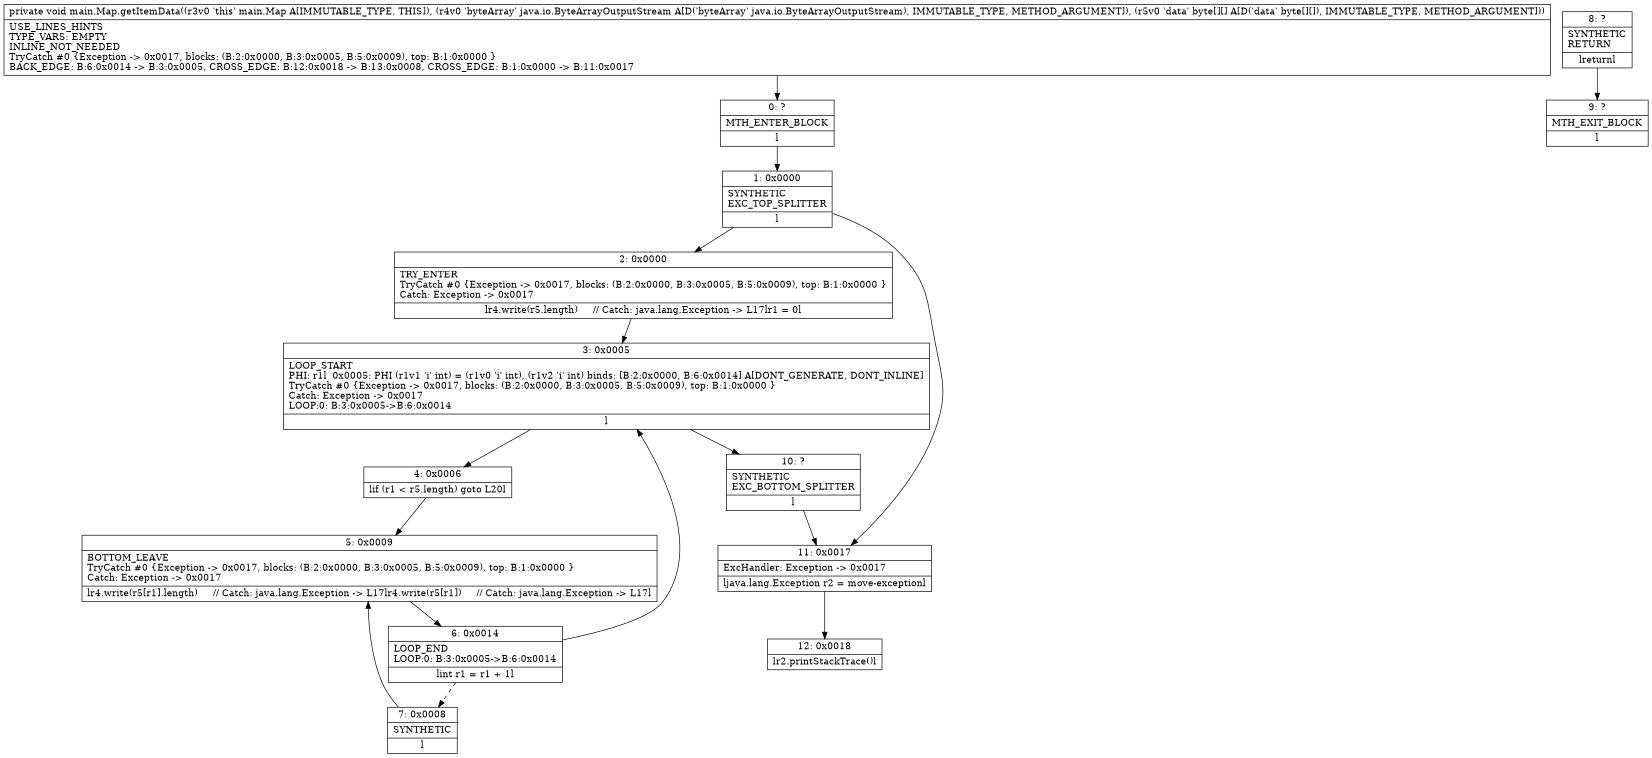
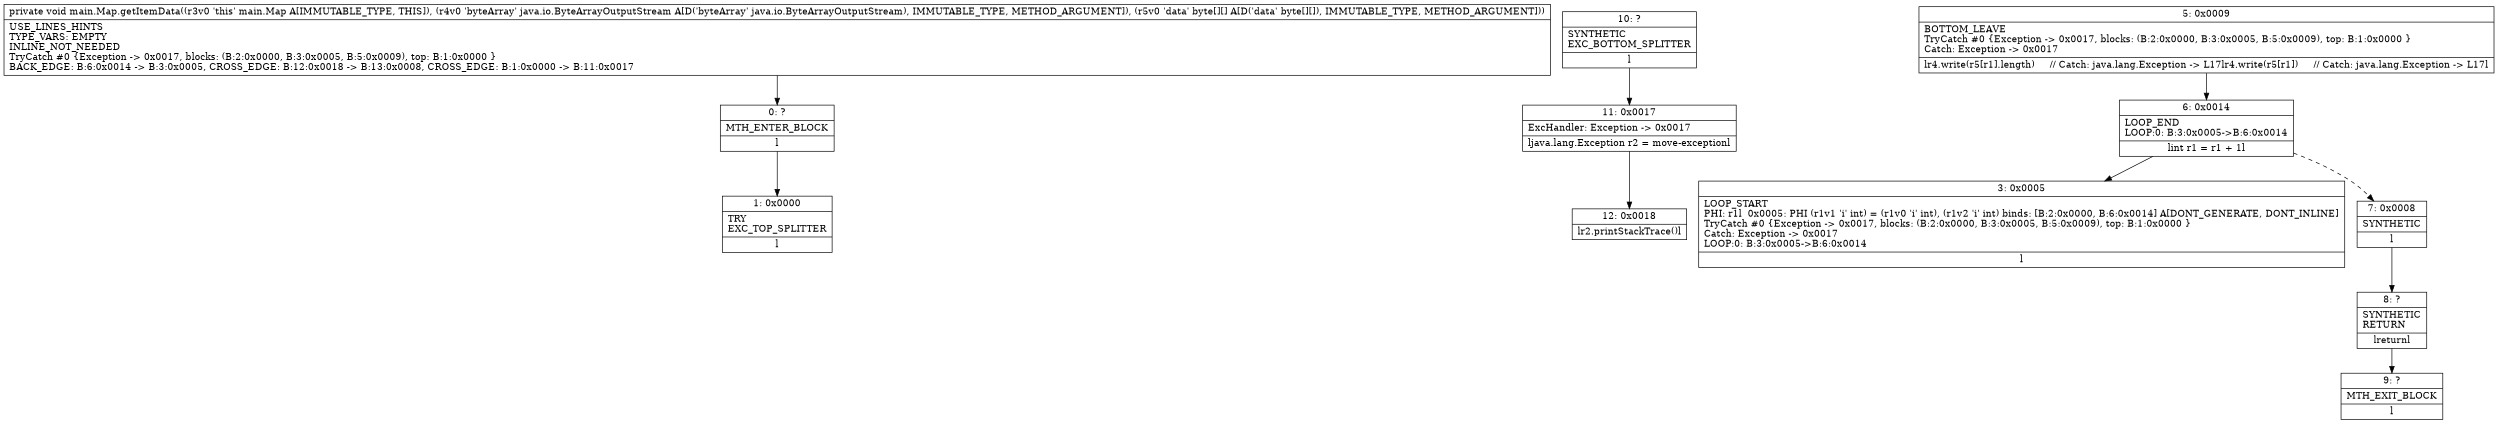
(757, 194) -> (737, 219)
(643, 285) -> none
(940, 367) -> none
(712, 440) -> none
(438, 482) -> none
(375, 661) -> (2392, 266)
